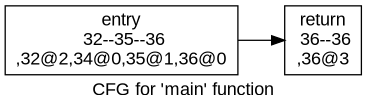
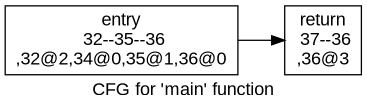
(323, 40) -> (323, 40)
